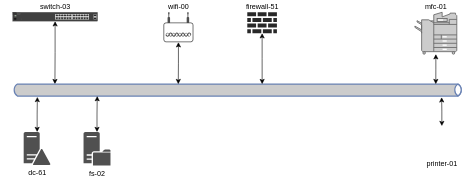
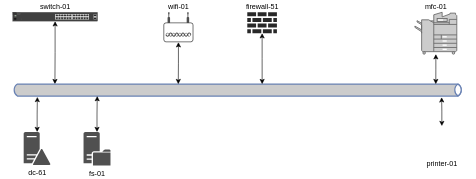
(55, 6) -> (55, 6)
(179, 6) -> (179, 6)
(97, 174) -> (97, 174)
